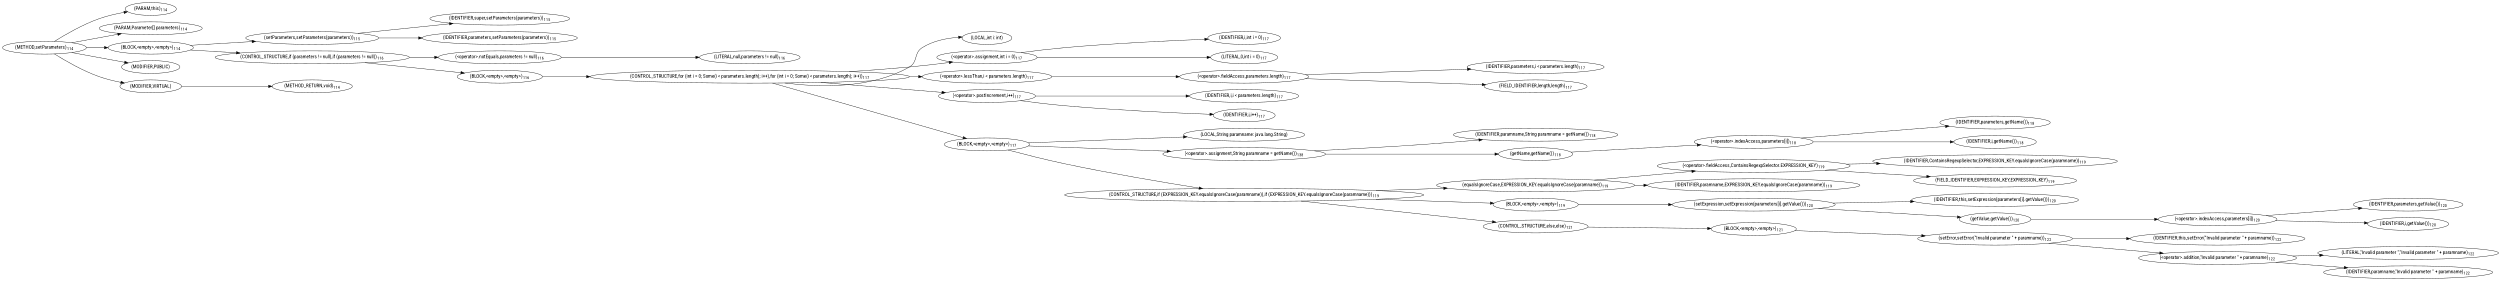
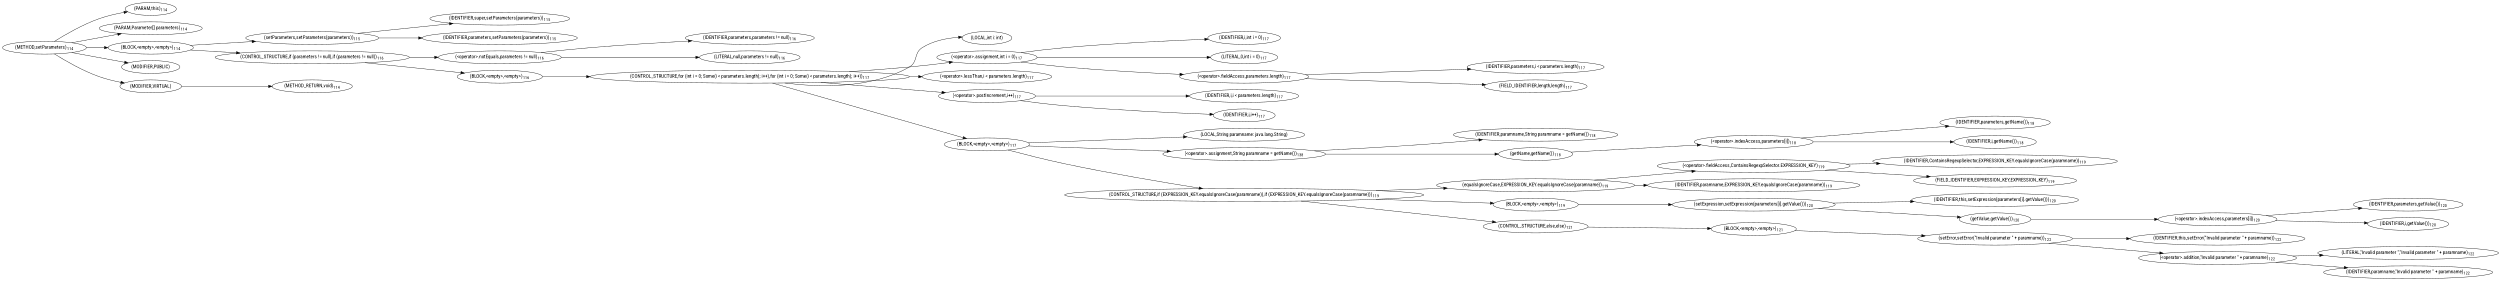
none -> (750, 38)
(1114, 77) -> (1100, 70)
